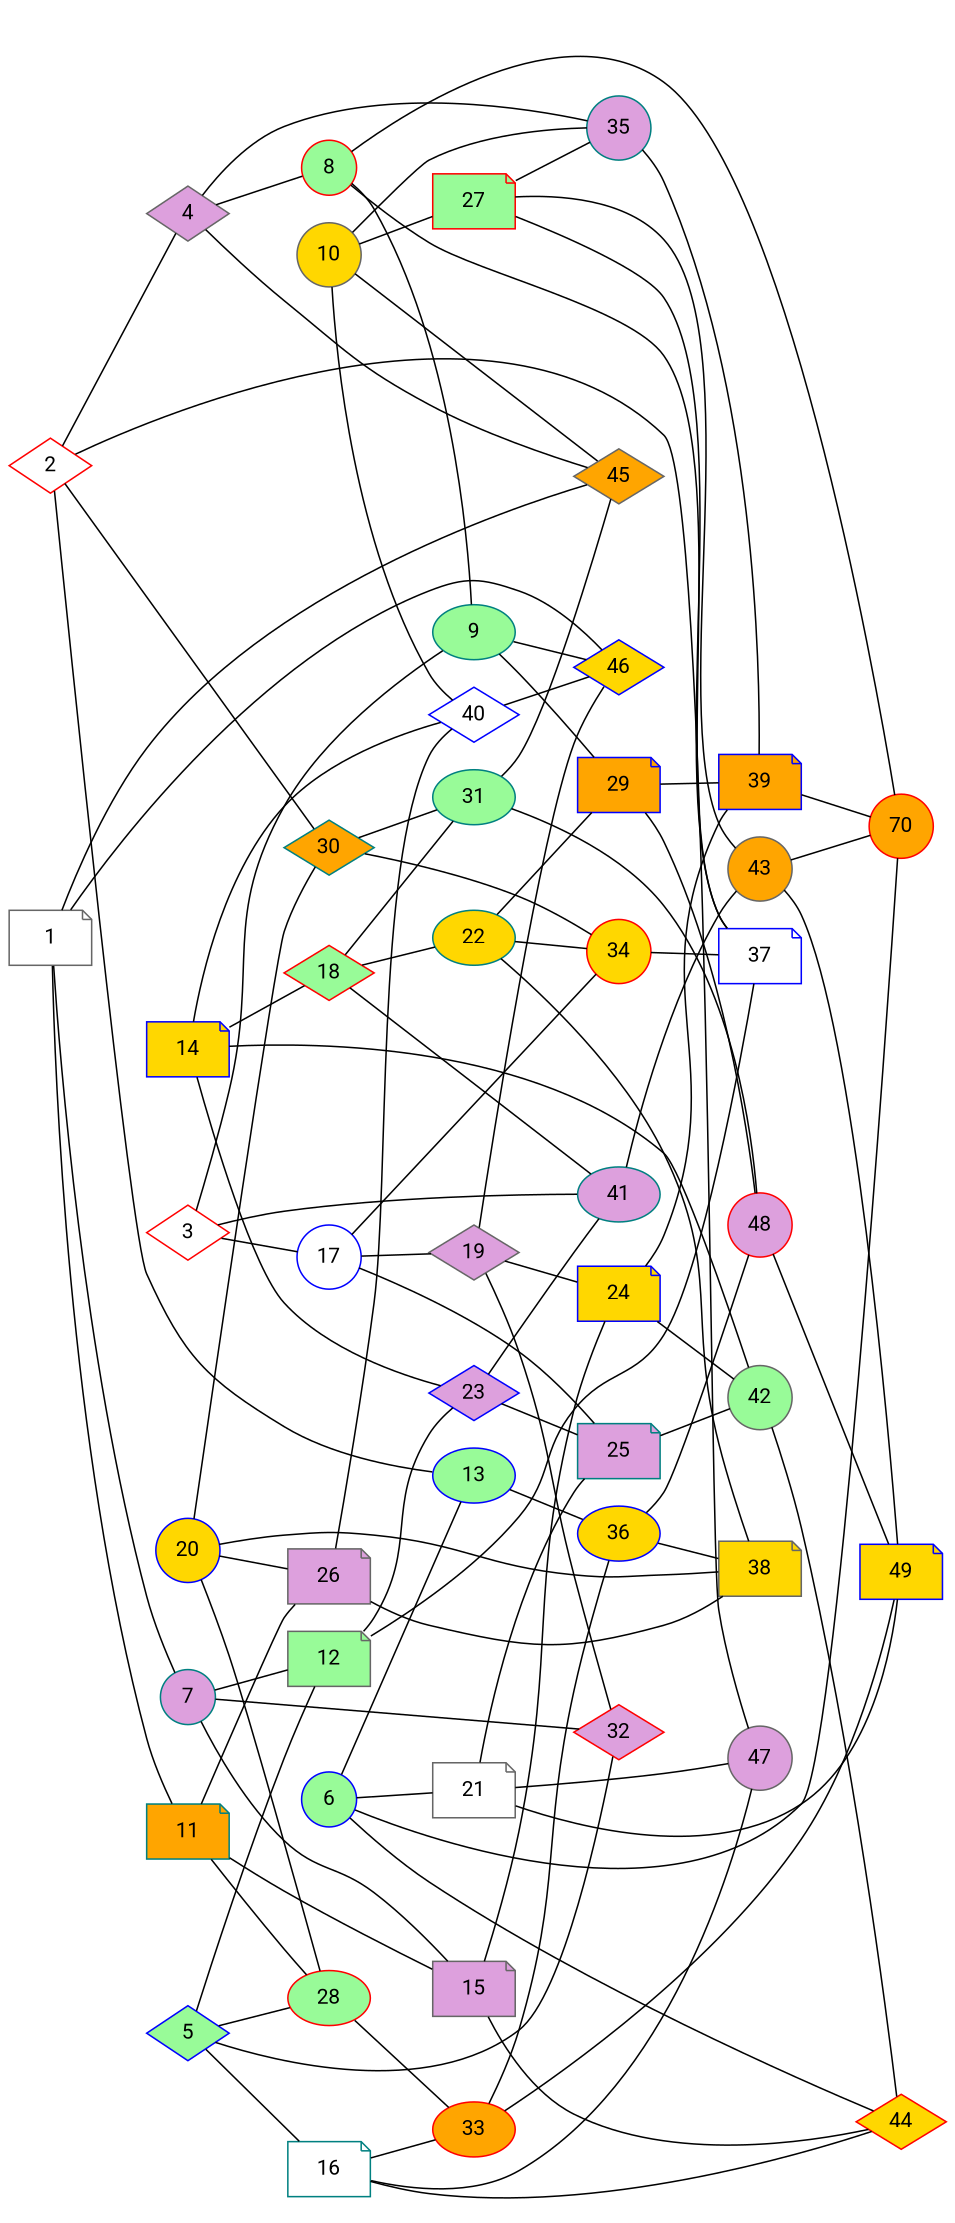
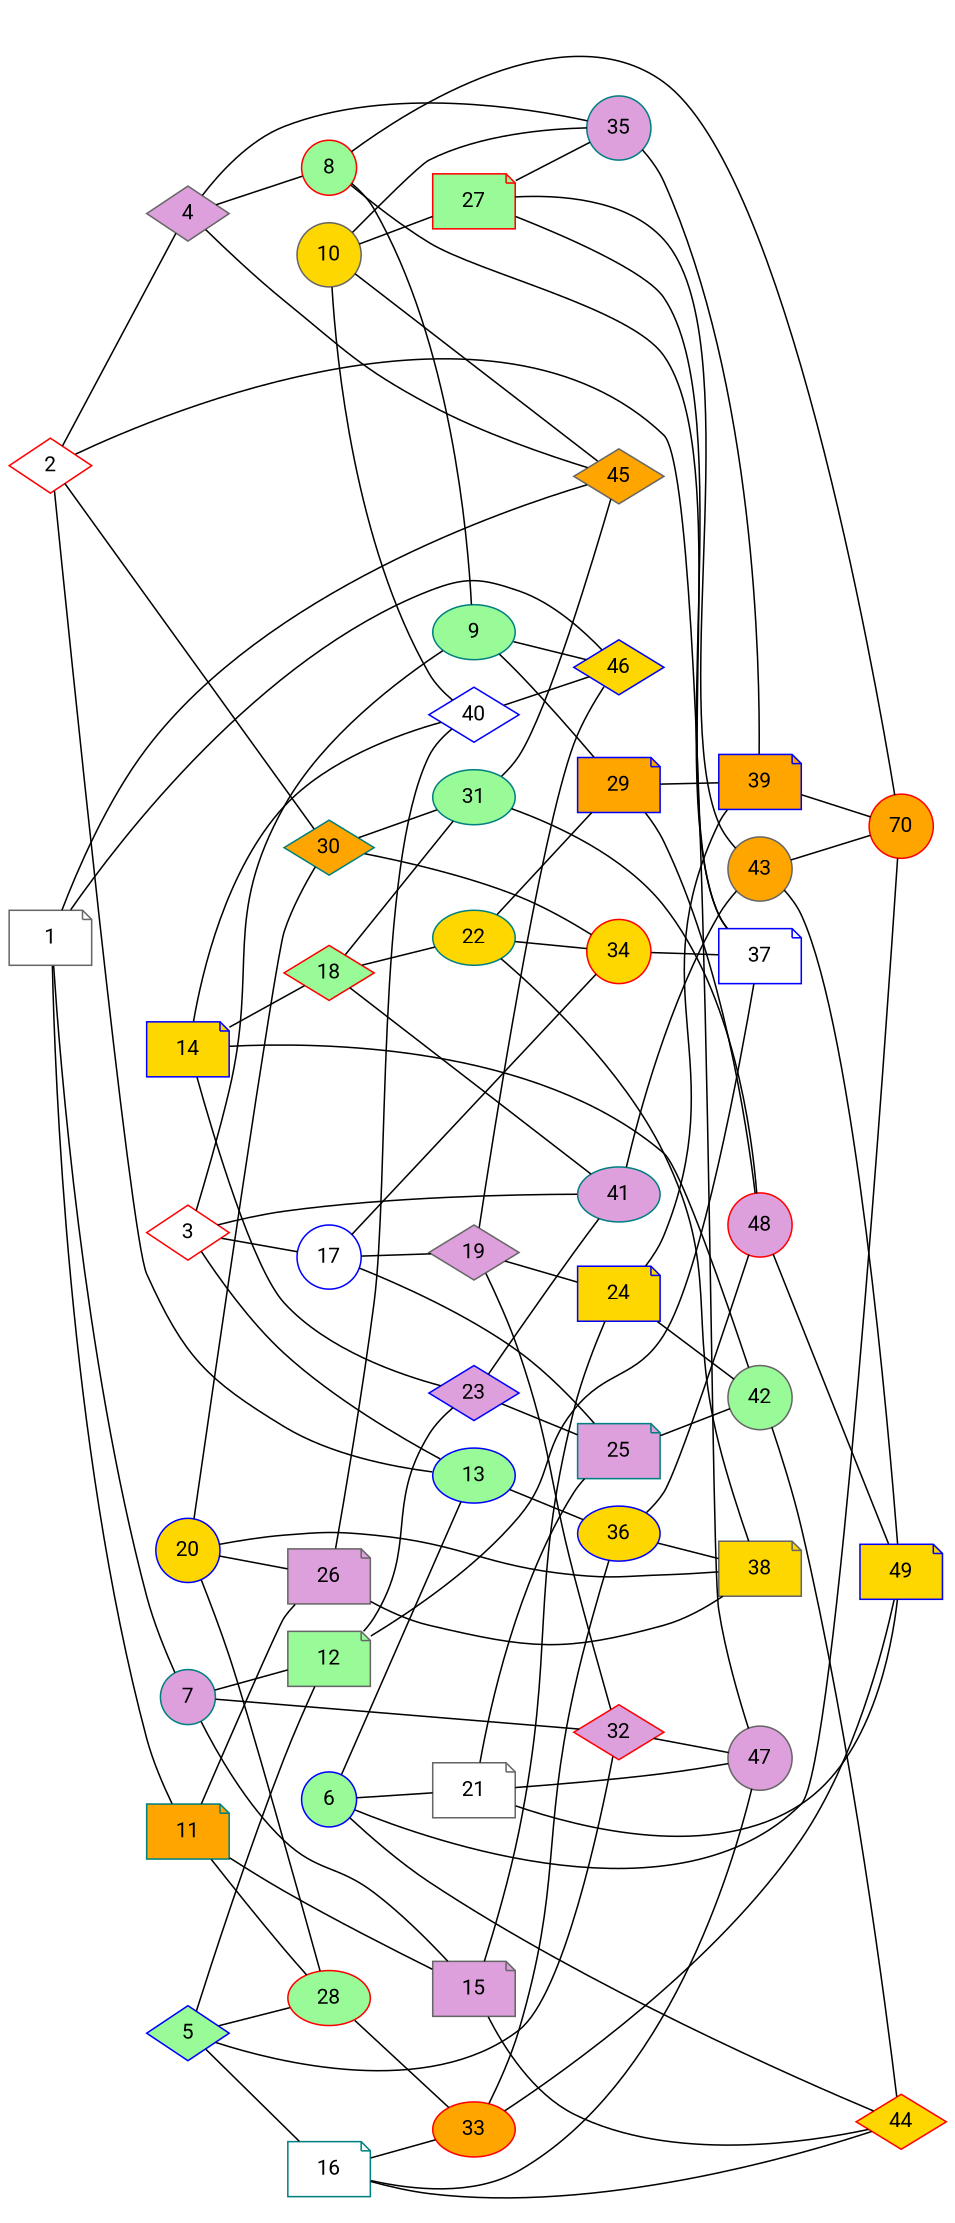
none -> (306, 1372)
none -> (691, 1746)
